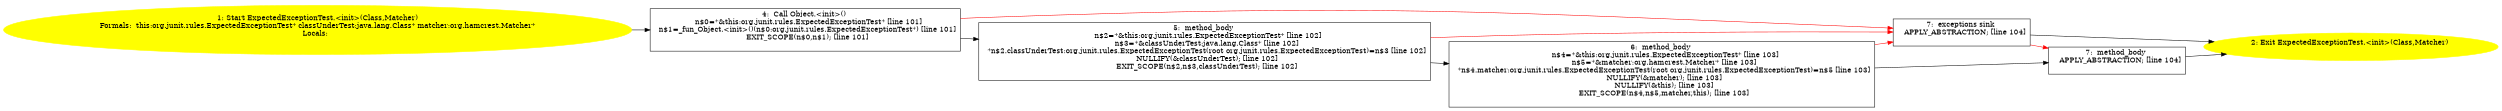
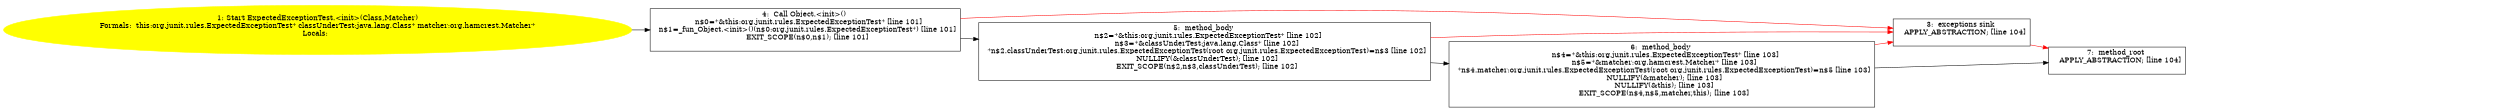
(1962, 32) -> (1962, 32)
(2351, 47) -> none
(2117, 61) -> (2117, 61)
